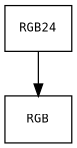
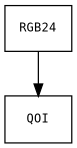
(38, 119) -> (38, 119)
